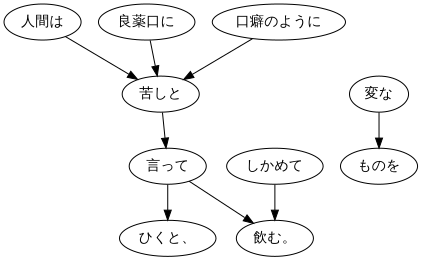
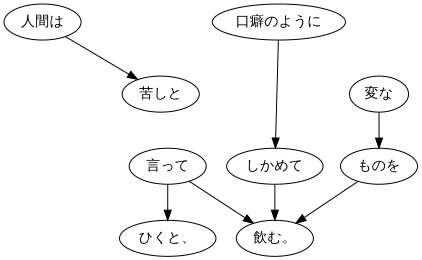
(147, 22) -> none
(222, 57) -> (277, 89)
(164, 125) -> none
none -> (331, 199)
